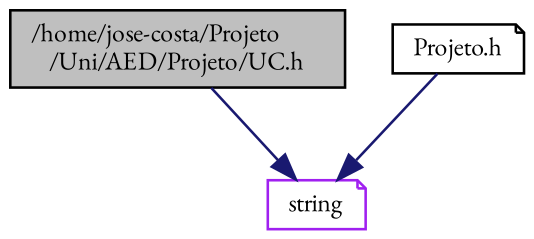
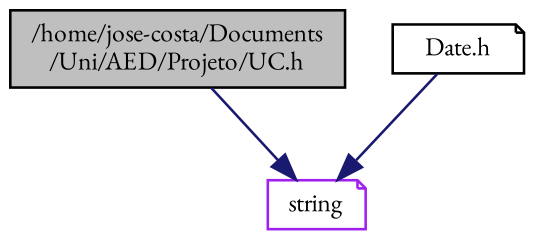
(178, 49) -> (178, 49)
(458, 49) -> (458, 49)
